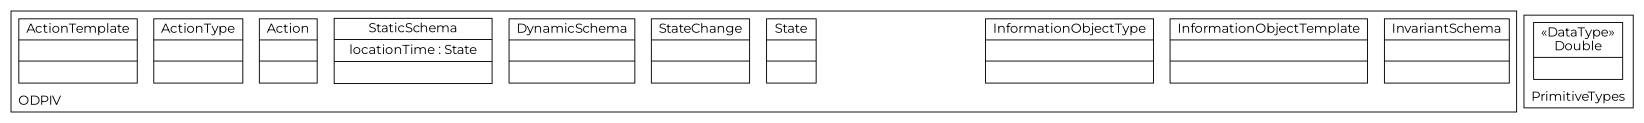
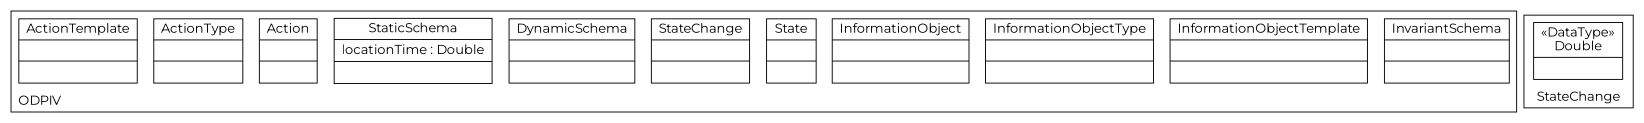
(413, 50) -> (413, 50)
none -> (901, 51)
(1579, 97) -> (1579, 97)
